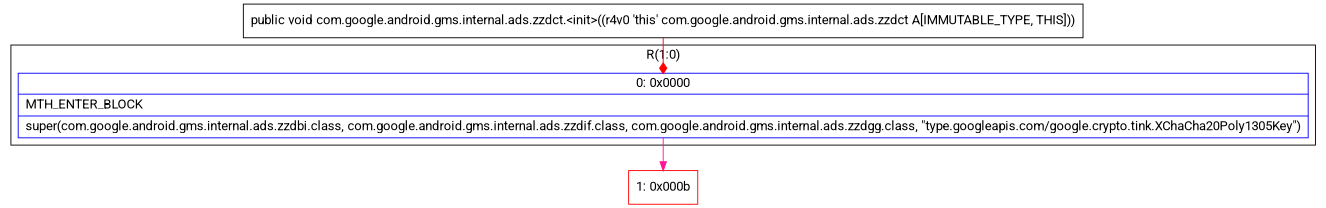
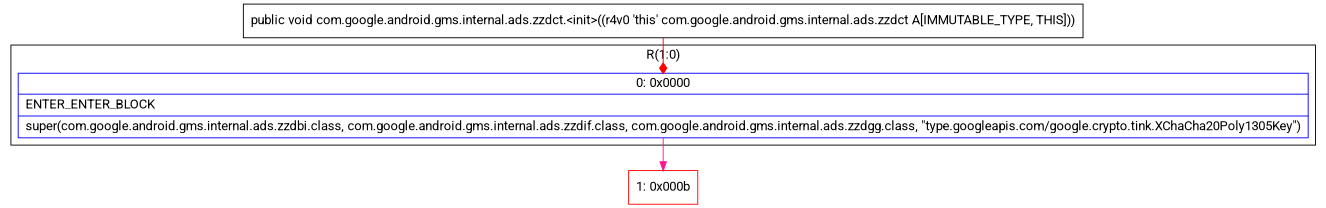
(85, 105) -> (91, 105)
